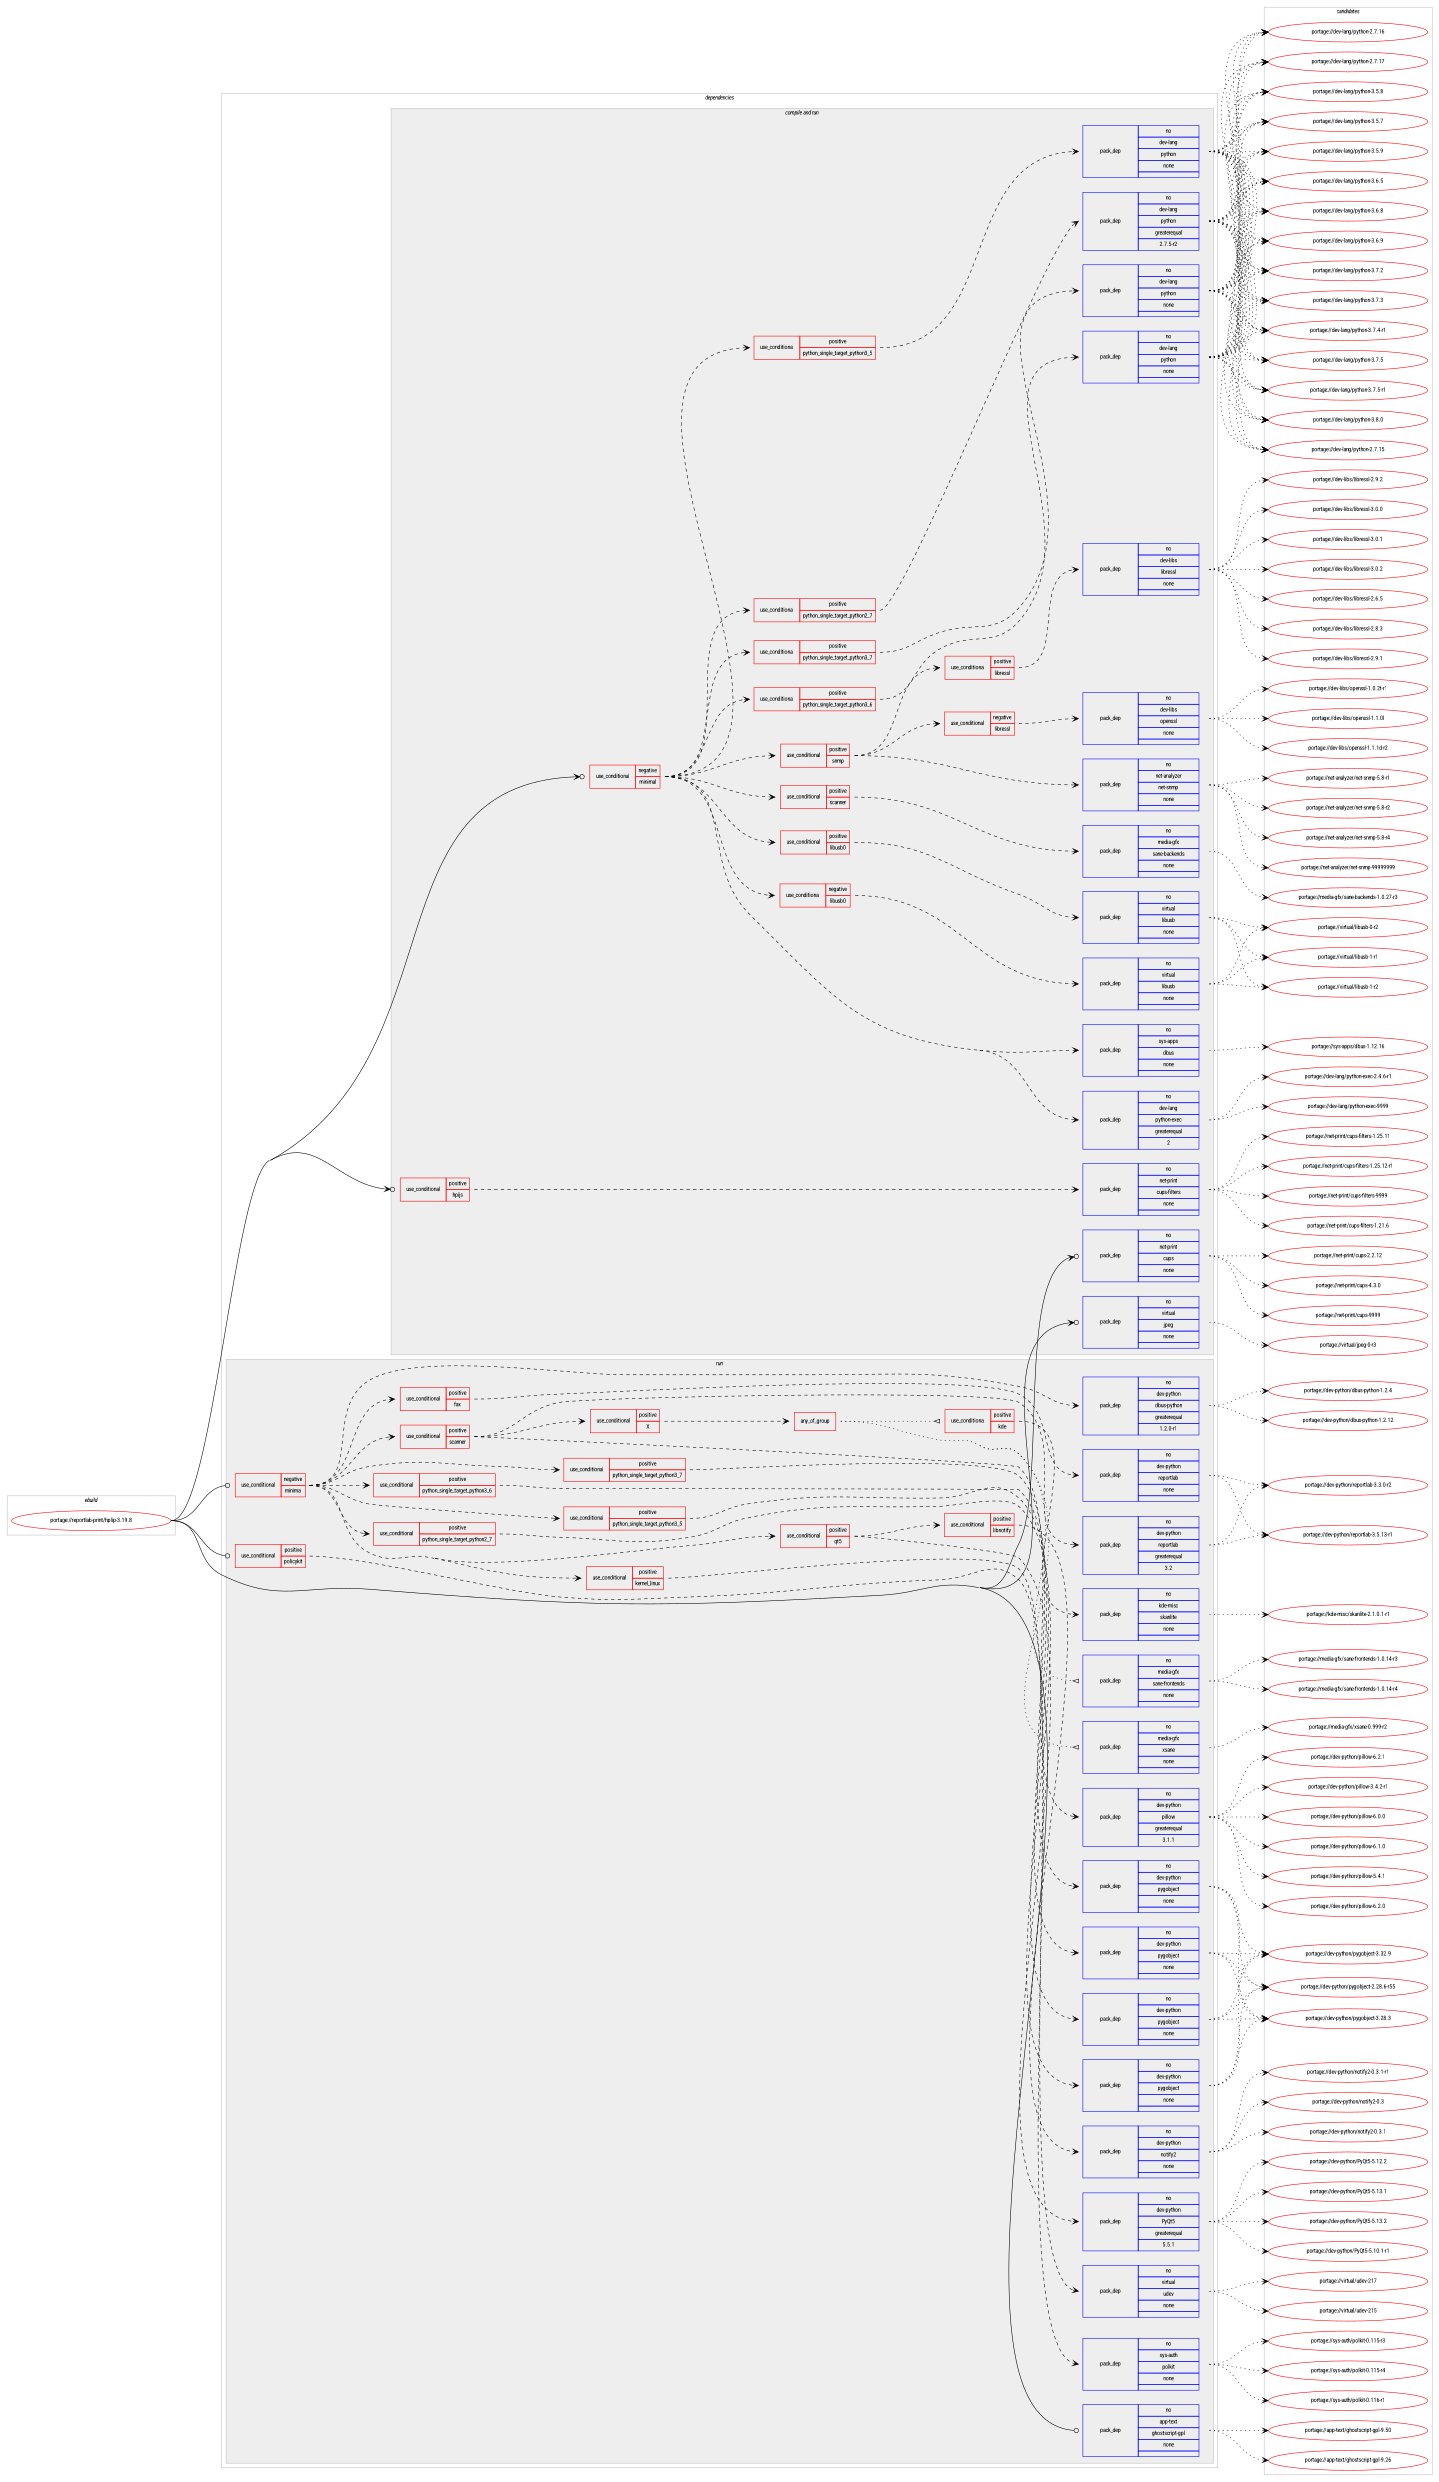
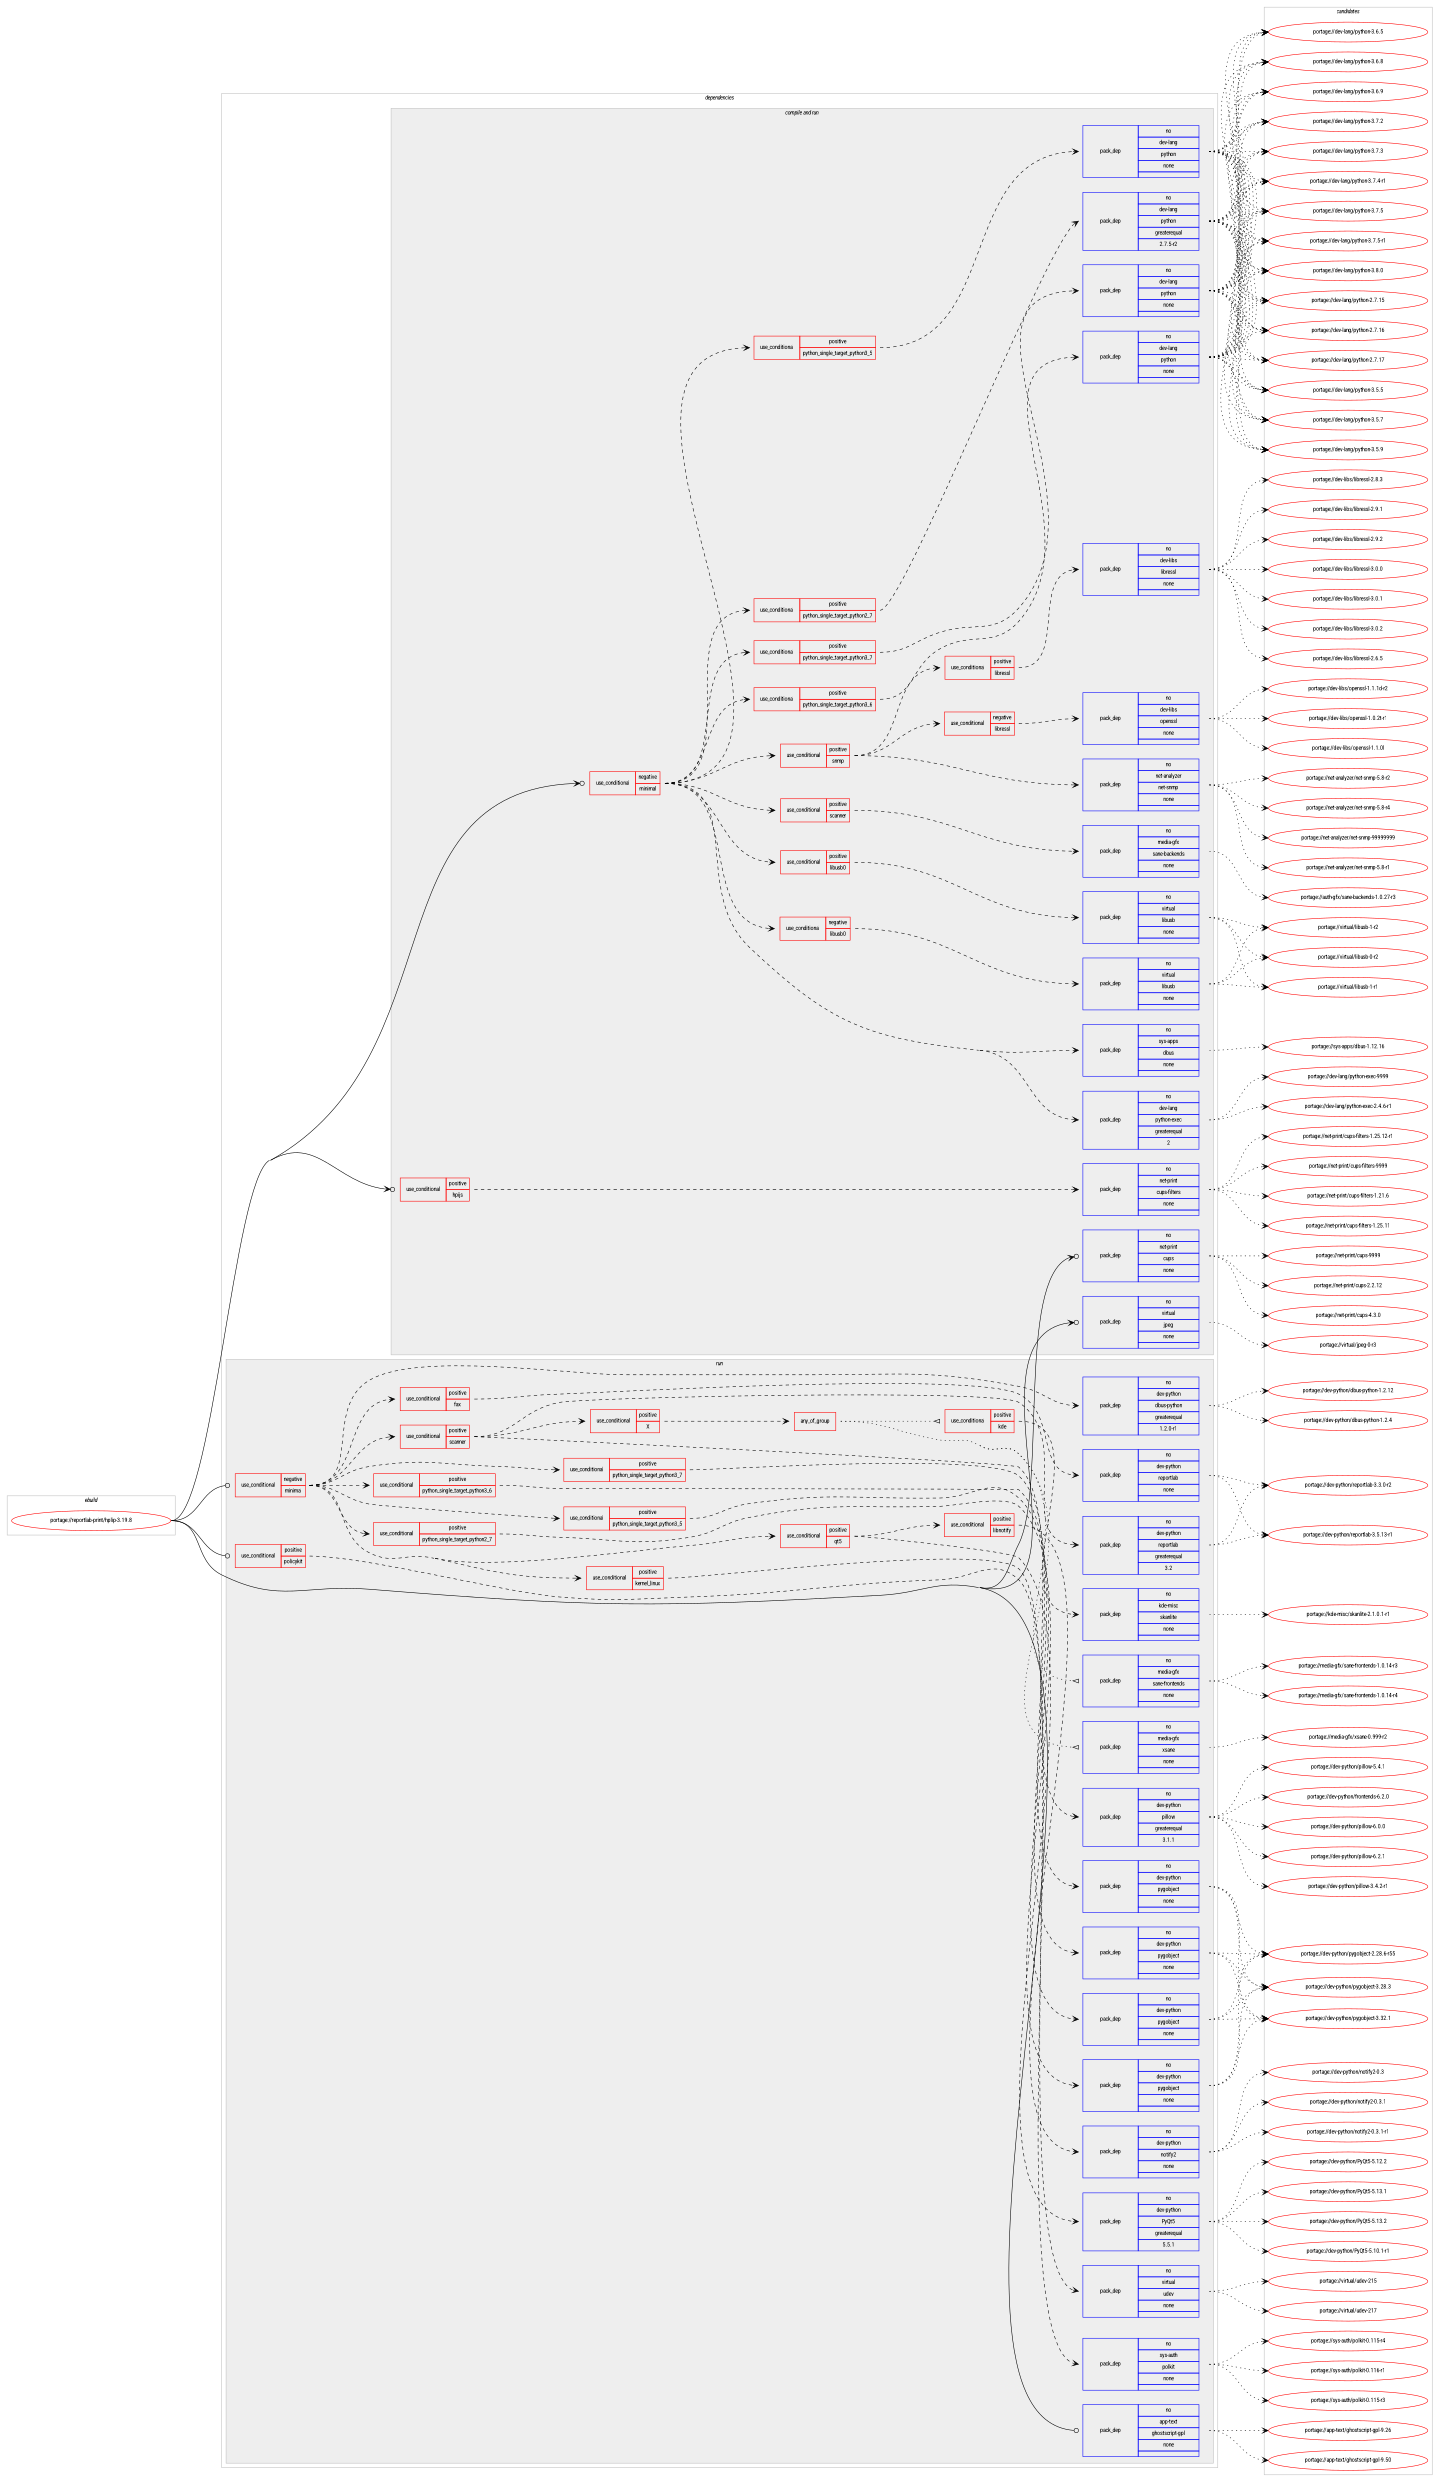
(1348, 92) -> (1348, 390)
(1348, 898) -> (1348, 898)
(1348, 1847) -> none
(1348, 1907) -> (1348, 1797)
(1348, 1954) -> (1348, 2019)
